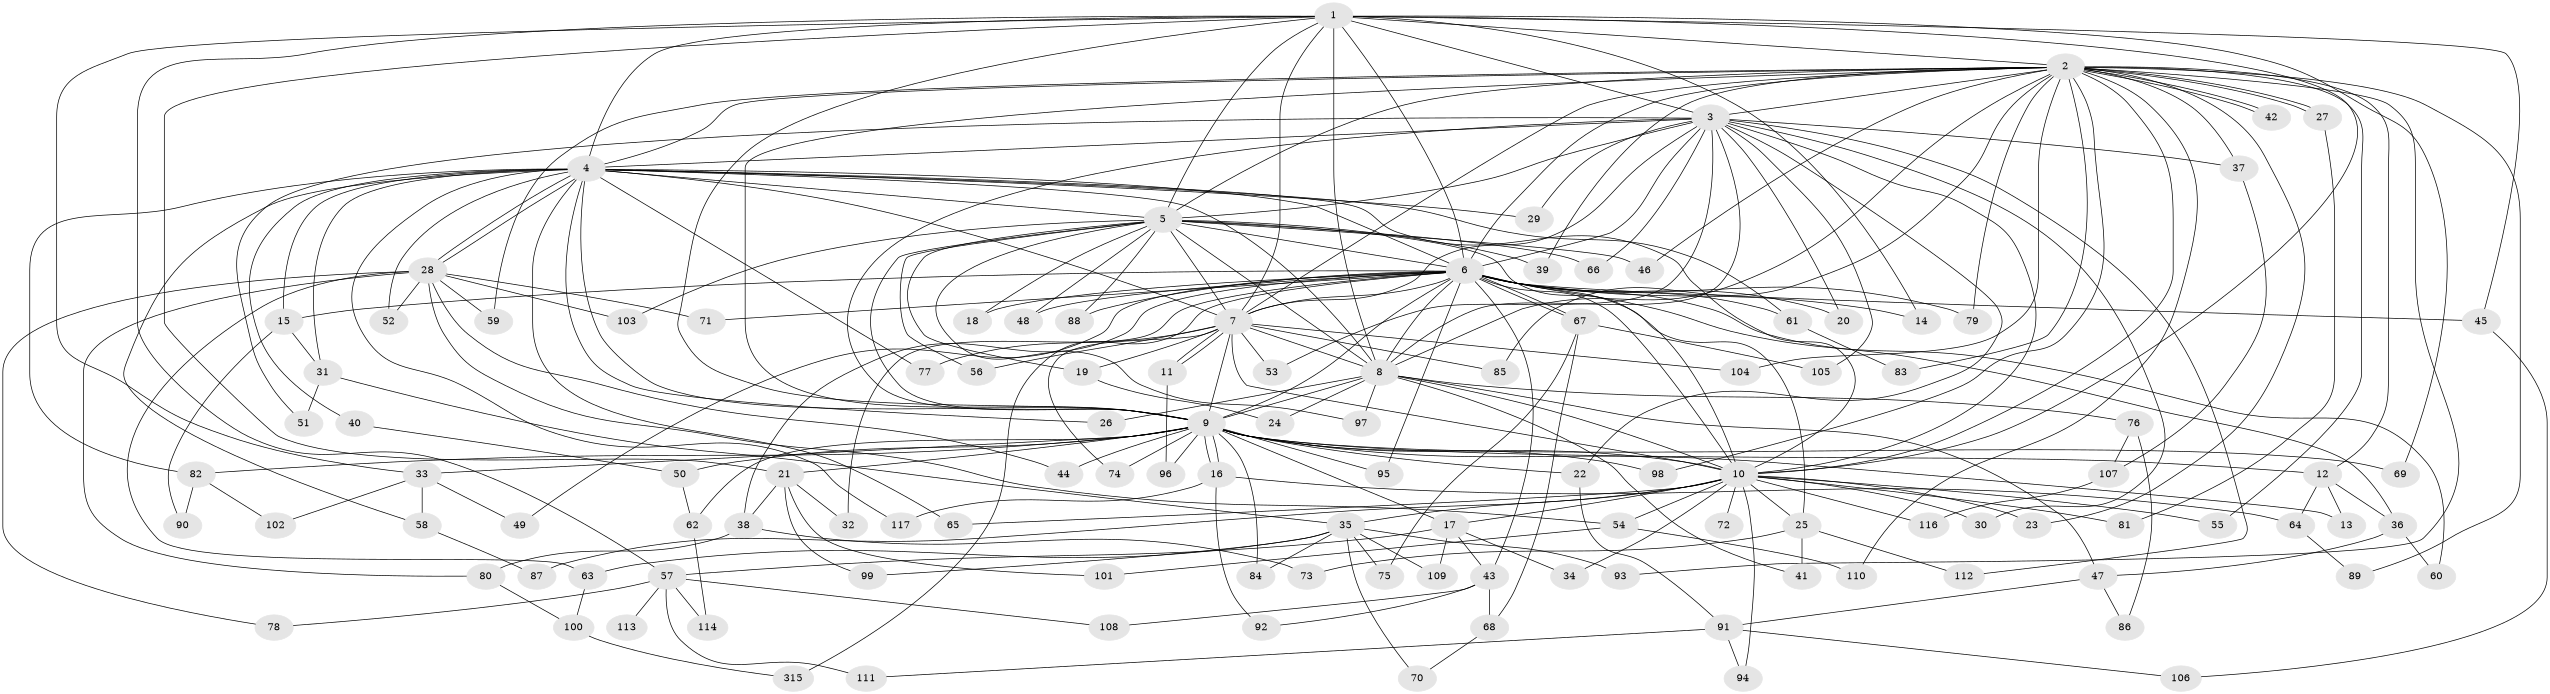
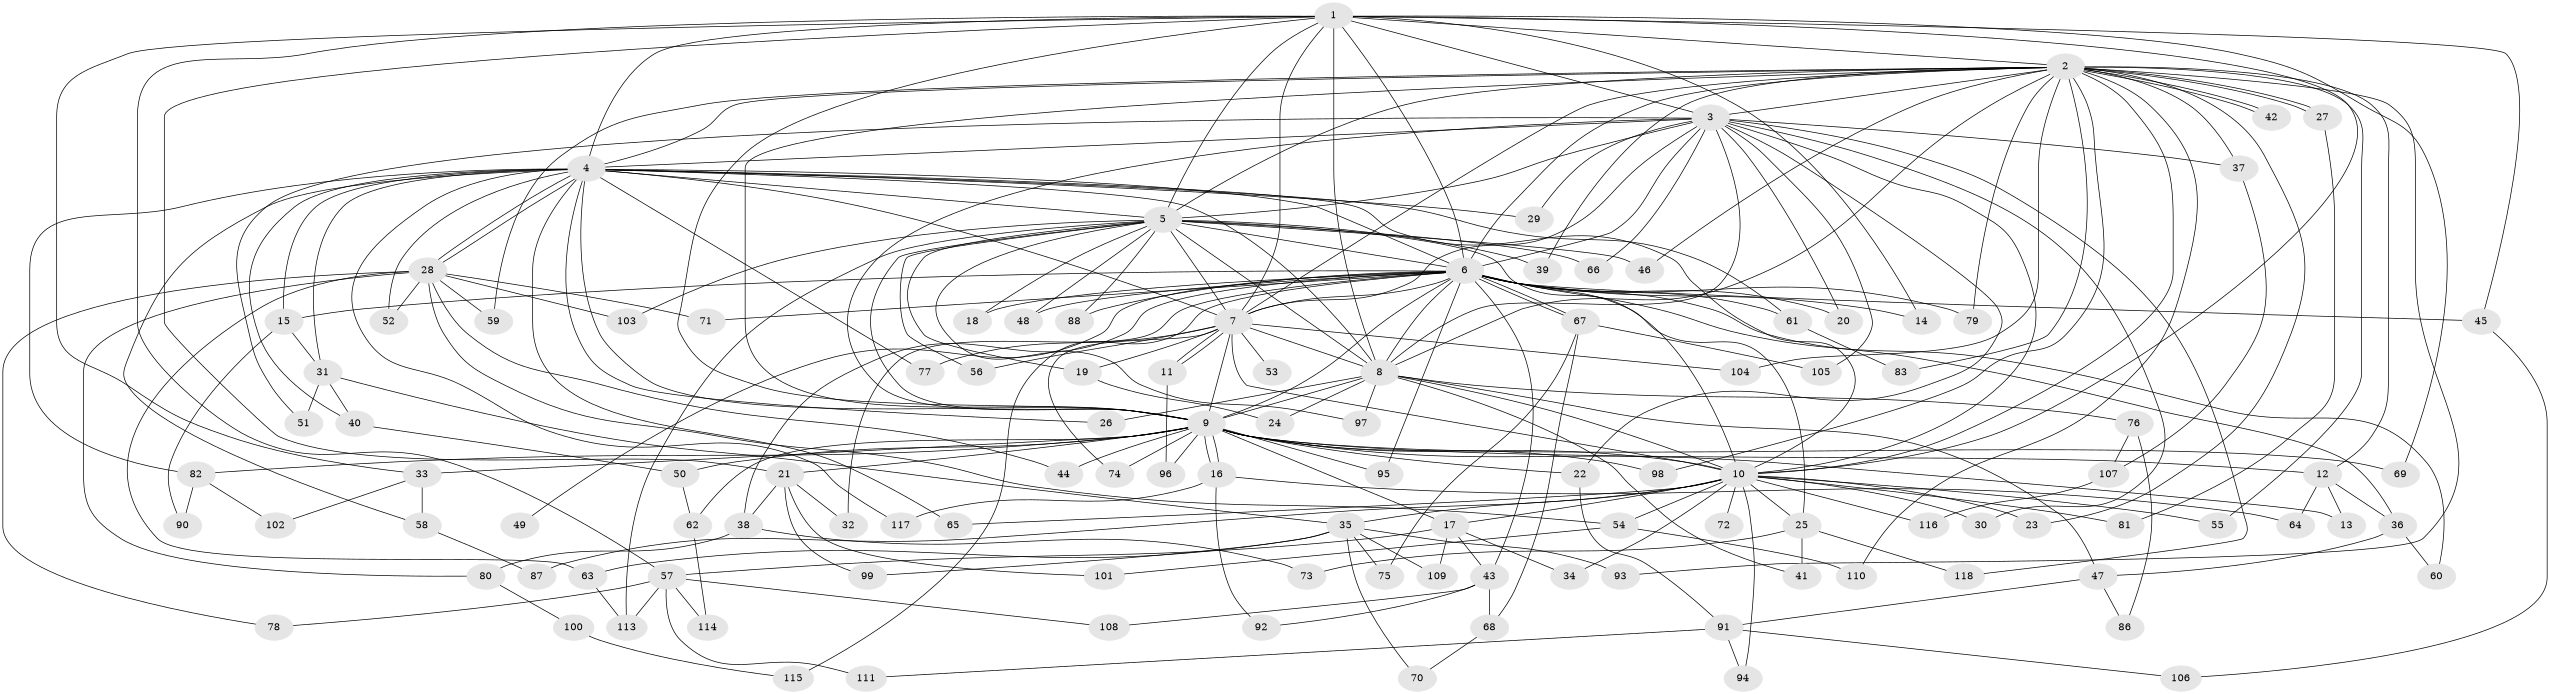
none -> (790, 304)
(1472, 305) -> none
(1626, 326) -> none
(1500, 373) -> none
none -> (339, 398)
(471, 500) -> none
(1256, 577) -> none
(1964, 577) -> (1964, 577)
(2355, 577) -> none
(581, 602) -> (607, 602)
(793, 679) -> (793, 679)
